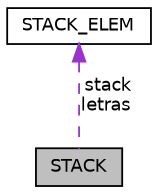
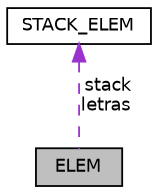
(79, 167) -> (79, 167)
